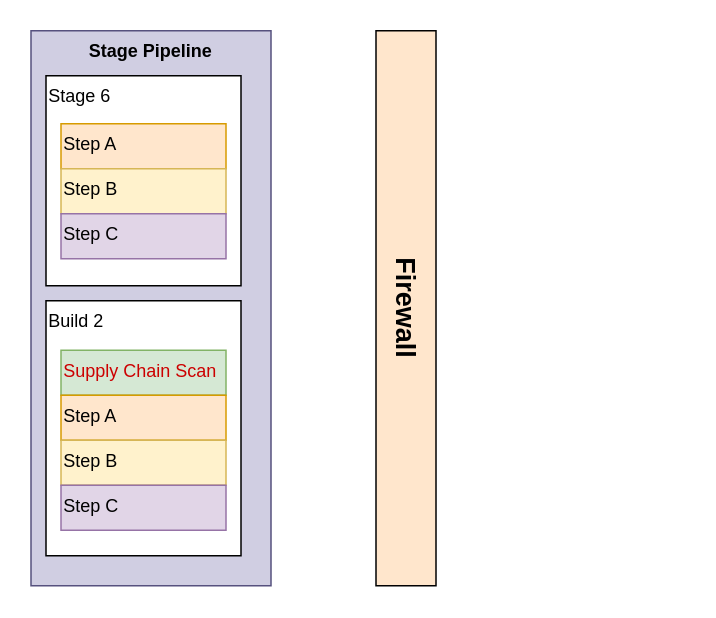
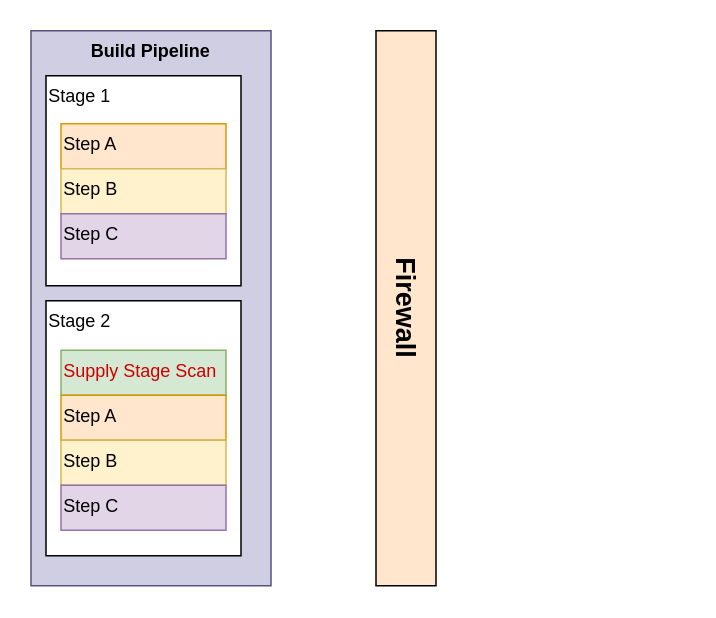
(151, 52) -> (151, 52)
(82, 97) -> (82, 97)
(77, 322) -> (82, 322)
(140, 372) -> (142, 372)
